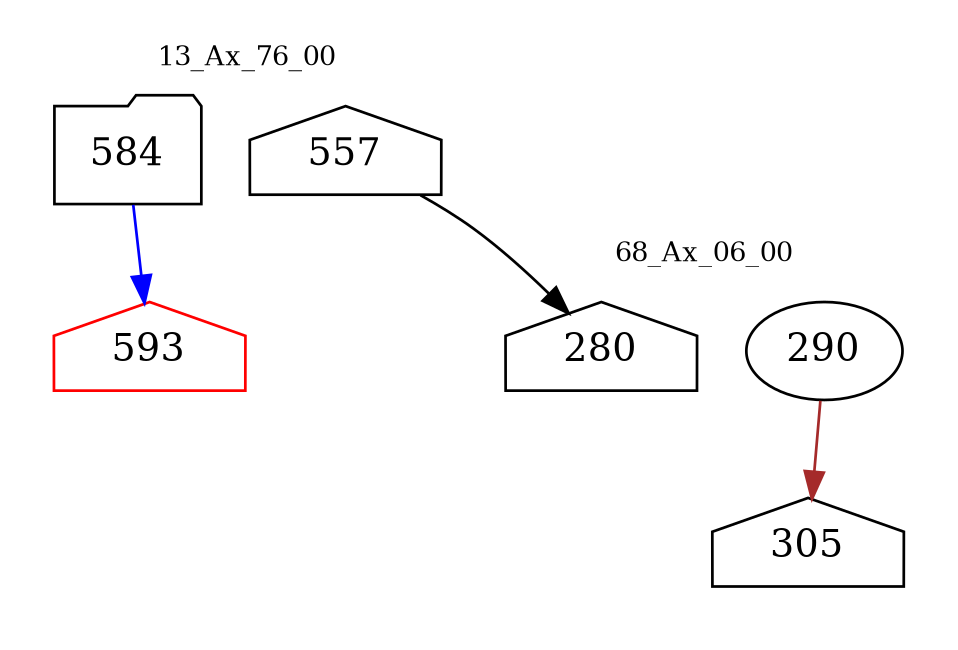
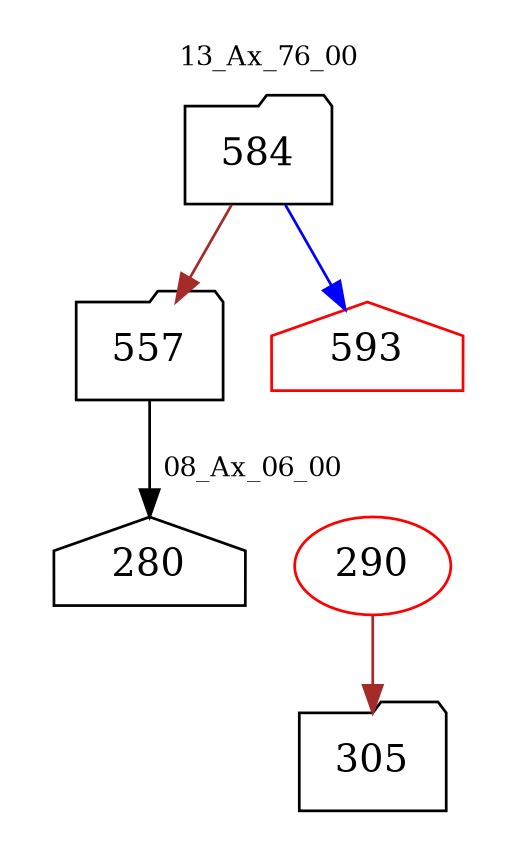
(346, 155) -> (150, 351)
none -> (211, 241)
(705, 254) -> (253, 469)
(824, 351) -> (373, 566)
(808, 547) -> (373, 762)
